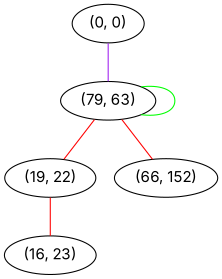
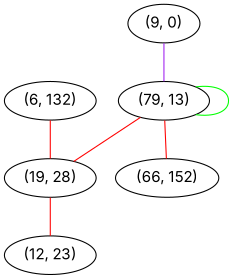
(108, 24) -> (164, 24)
none -> (50, 101)
(108, 101) -> (164, 101)
(50, 178) -> (50, 178)
(50, 255) -> (50, 255)
